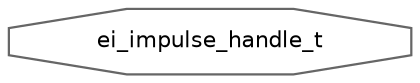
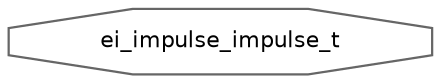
(210, 42) -> (220, 42)
